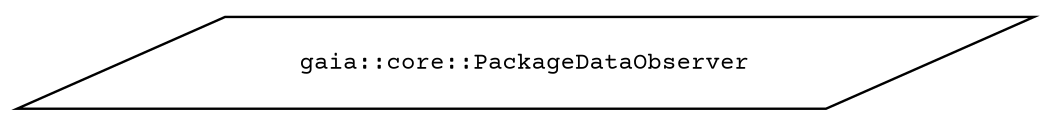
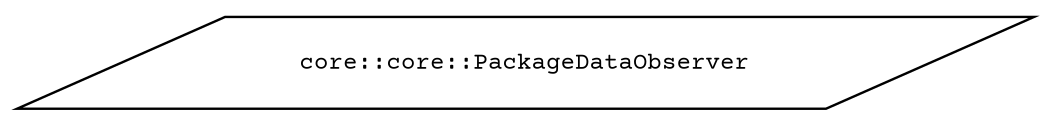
(526, 63) -> (526, 63)
